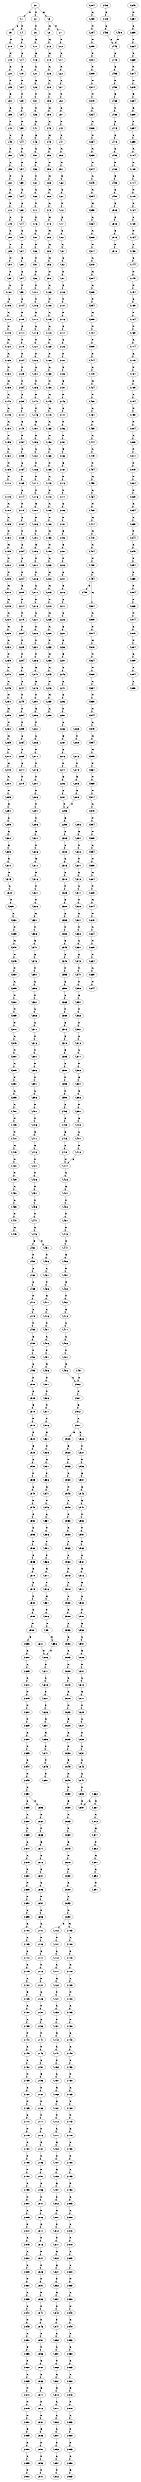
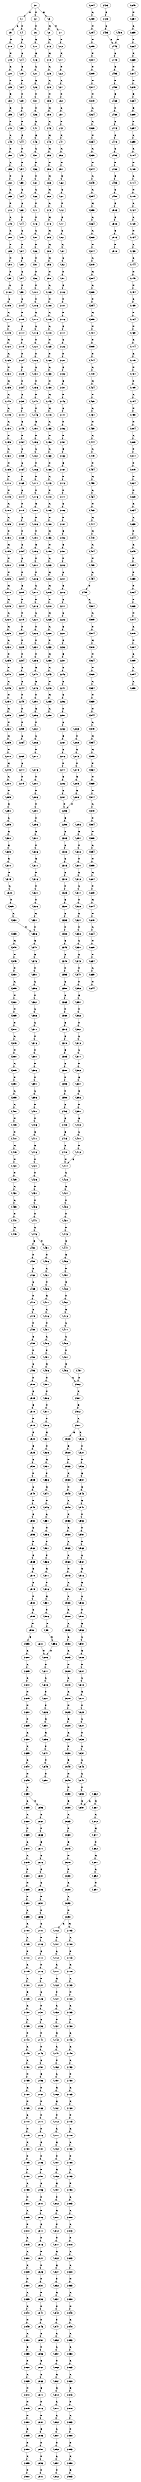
none -> (8, 489)
(92, 592) -> (88, 599)
(22, 749) -> none
none -> (76, 749)
(35, 762) -> none
(14, 926) -> (23, 927)
